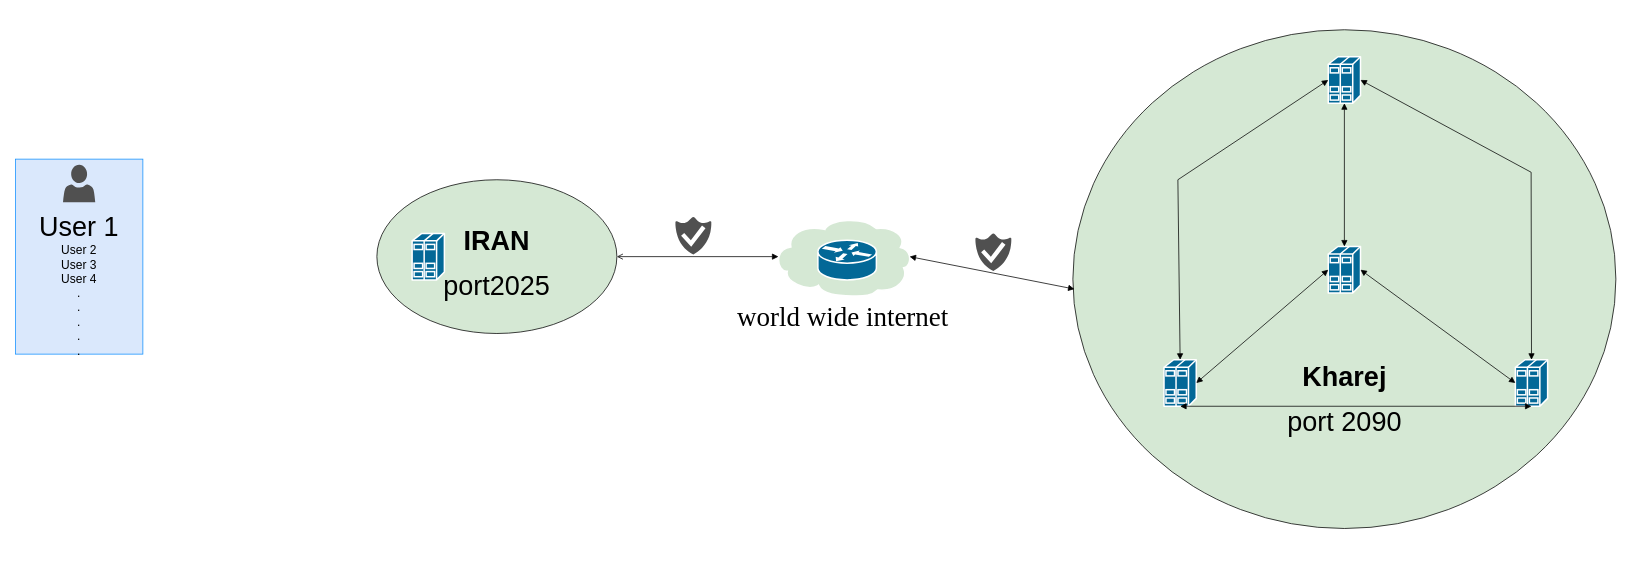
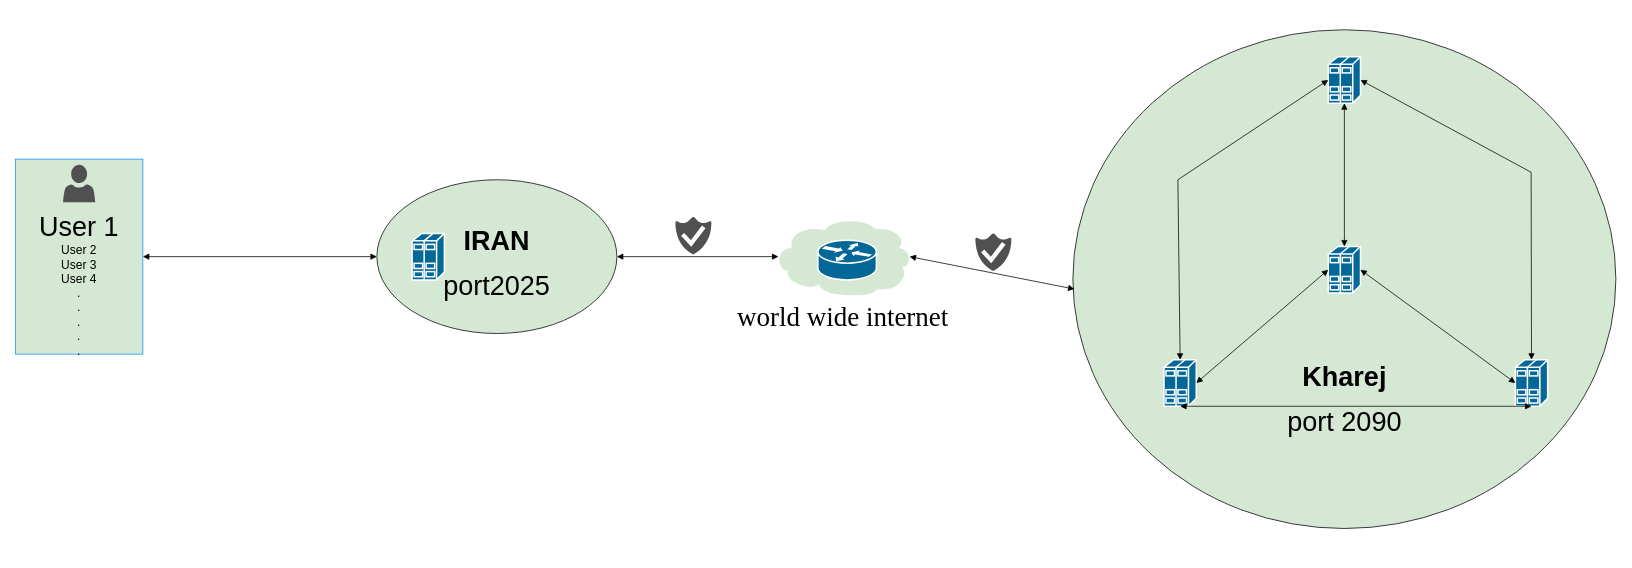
(79, 257) -> (79, 257)
none -> (260, 257)
(622, 257) -> (624, 257)
